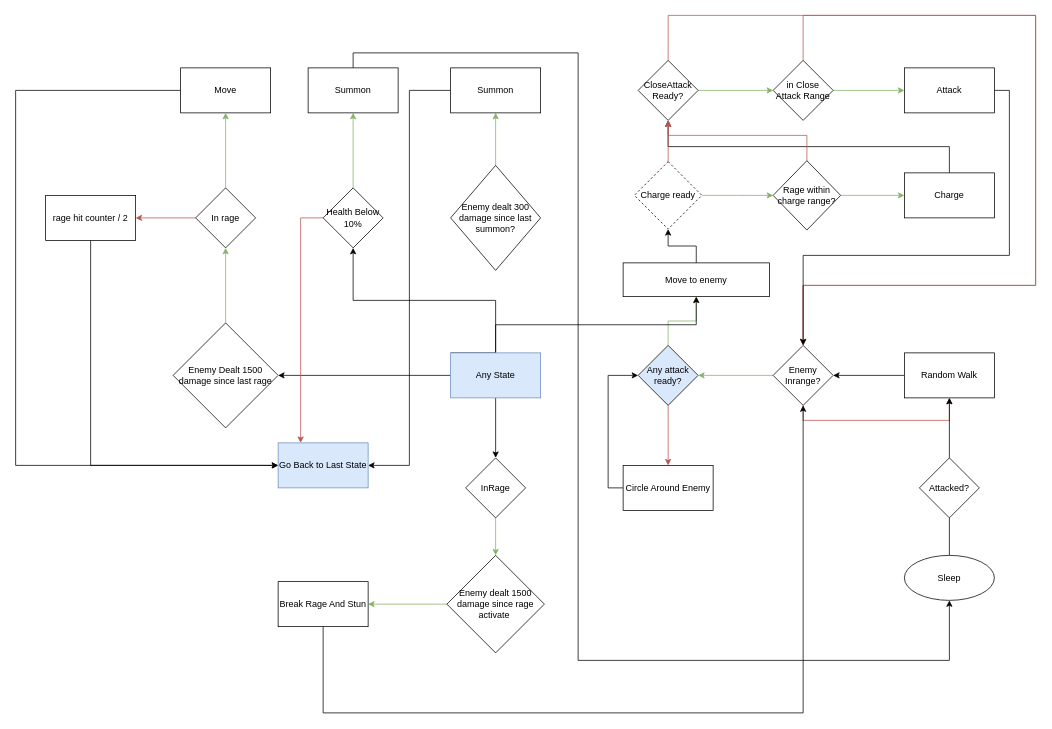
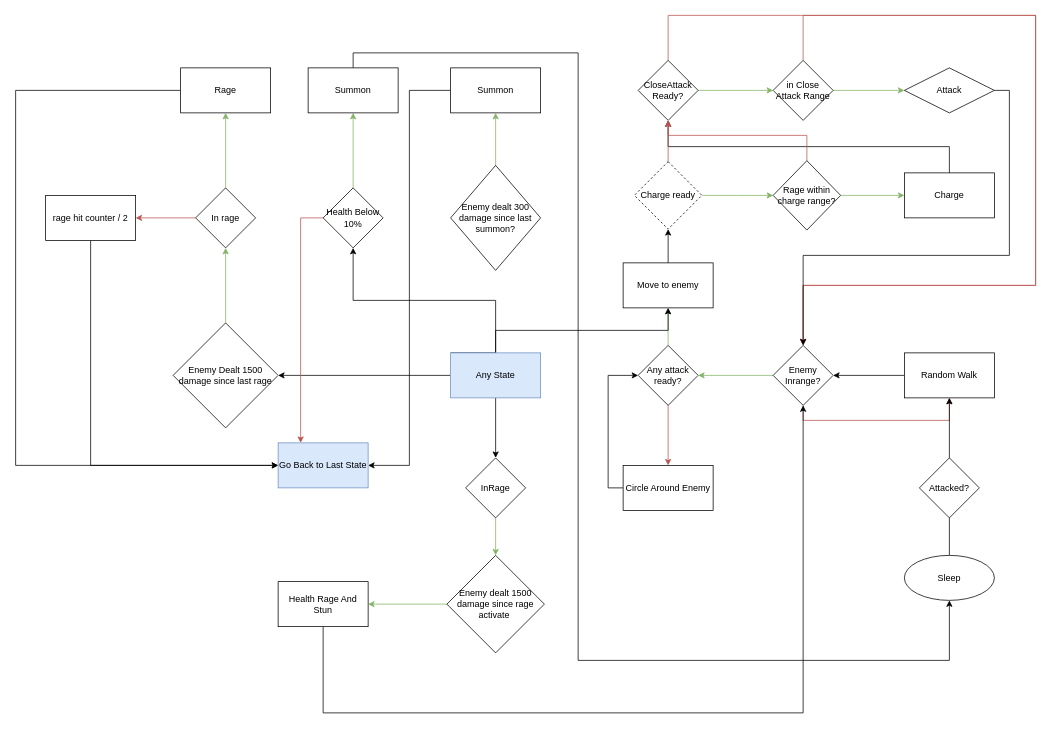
(225, 90) -> (225, 90)
(949, 90) -> (949, 90)
(696, 280) -> (668, 285)
(668, 375) -> (668, 375)
(323, 604) -> (323, 604)
